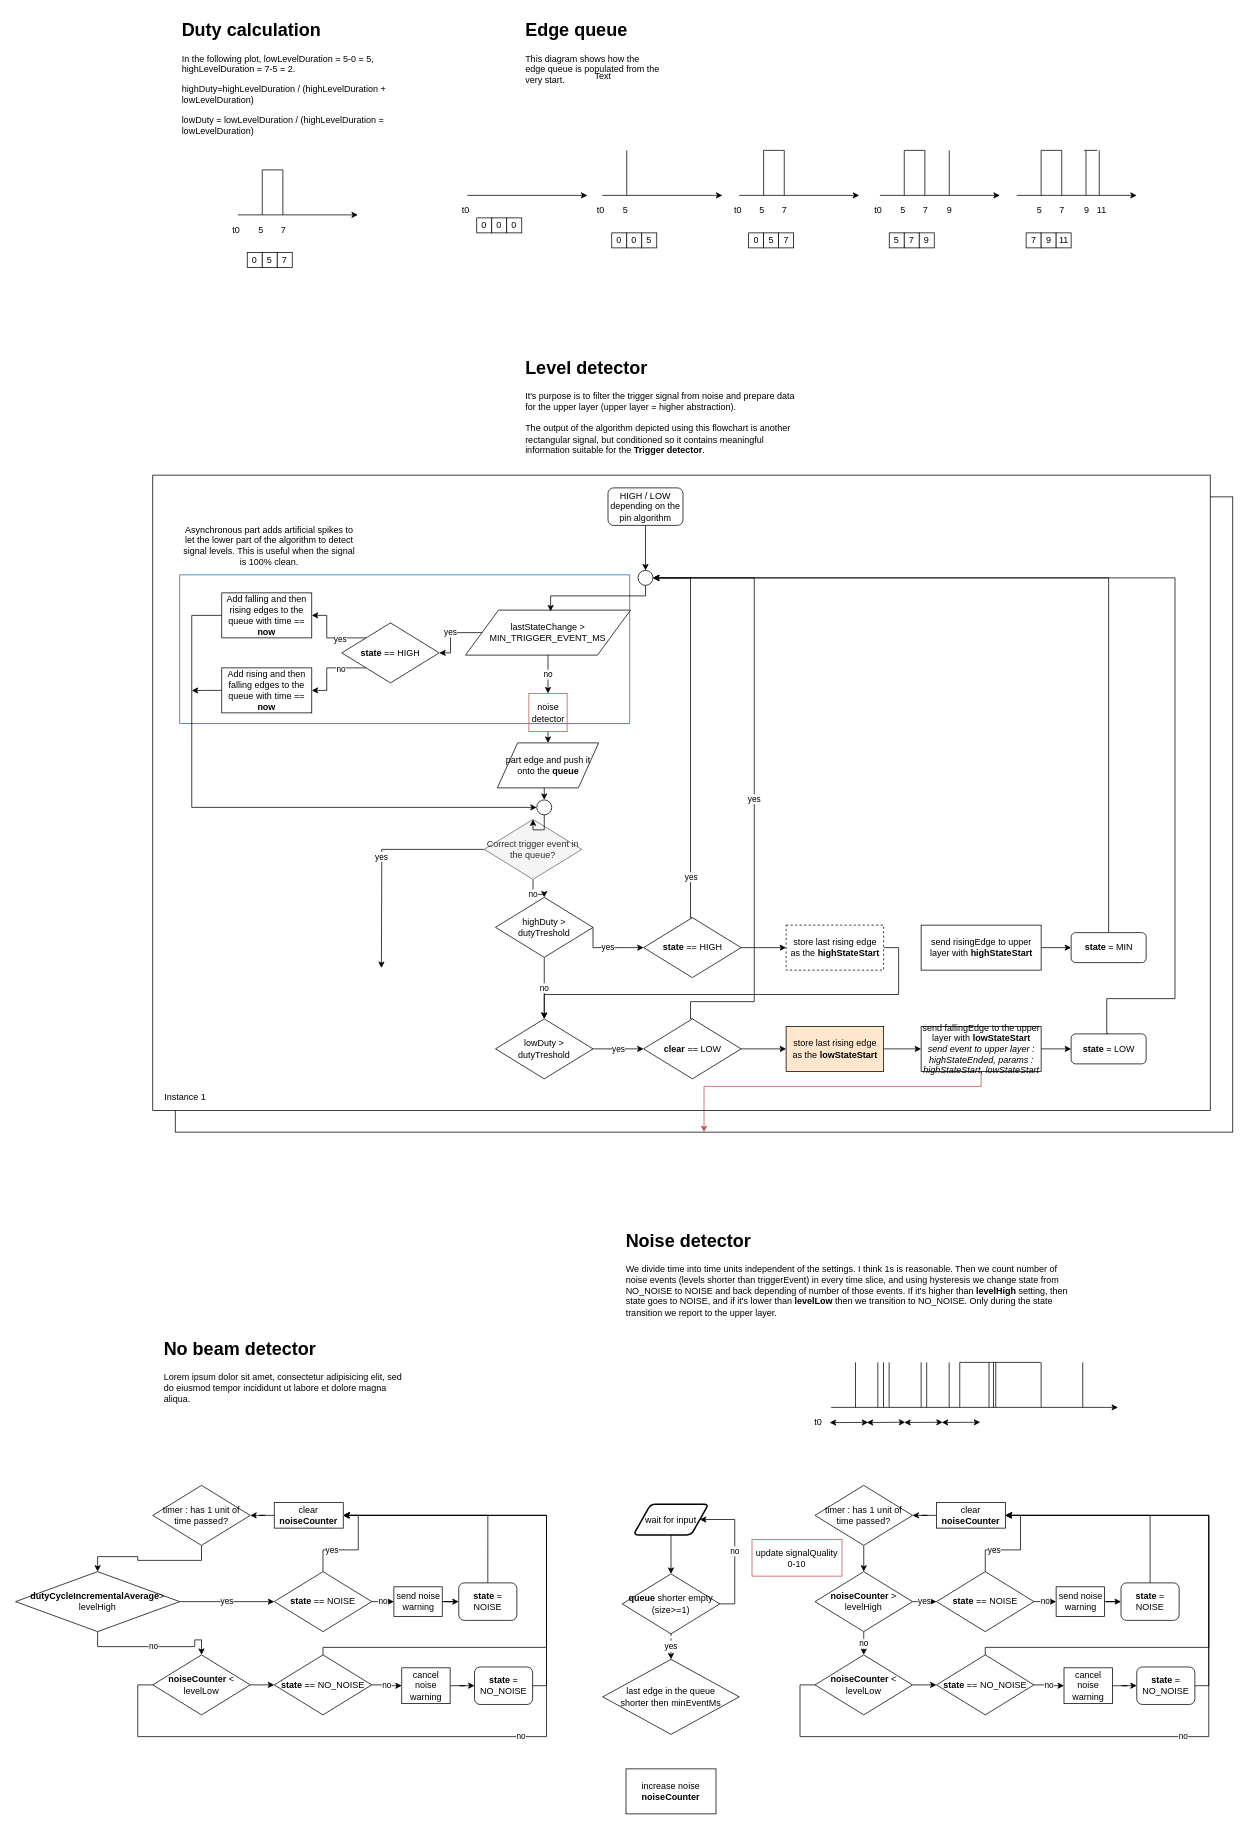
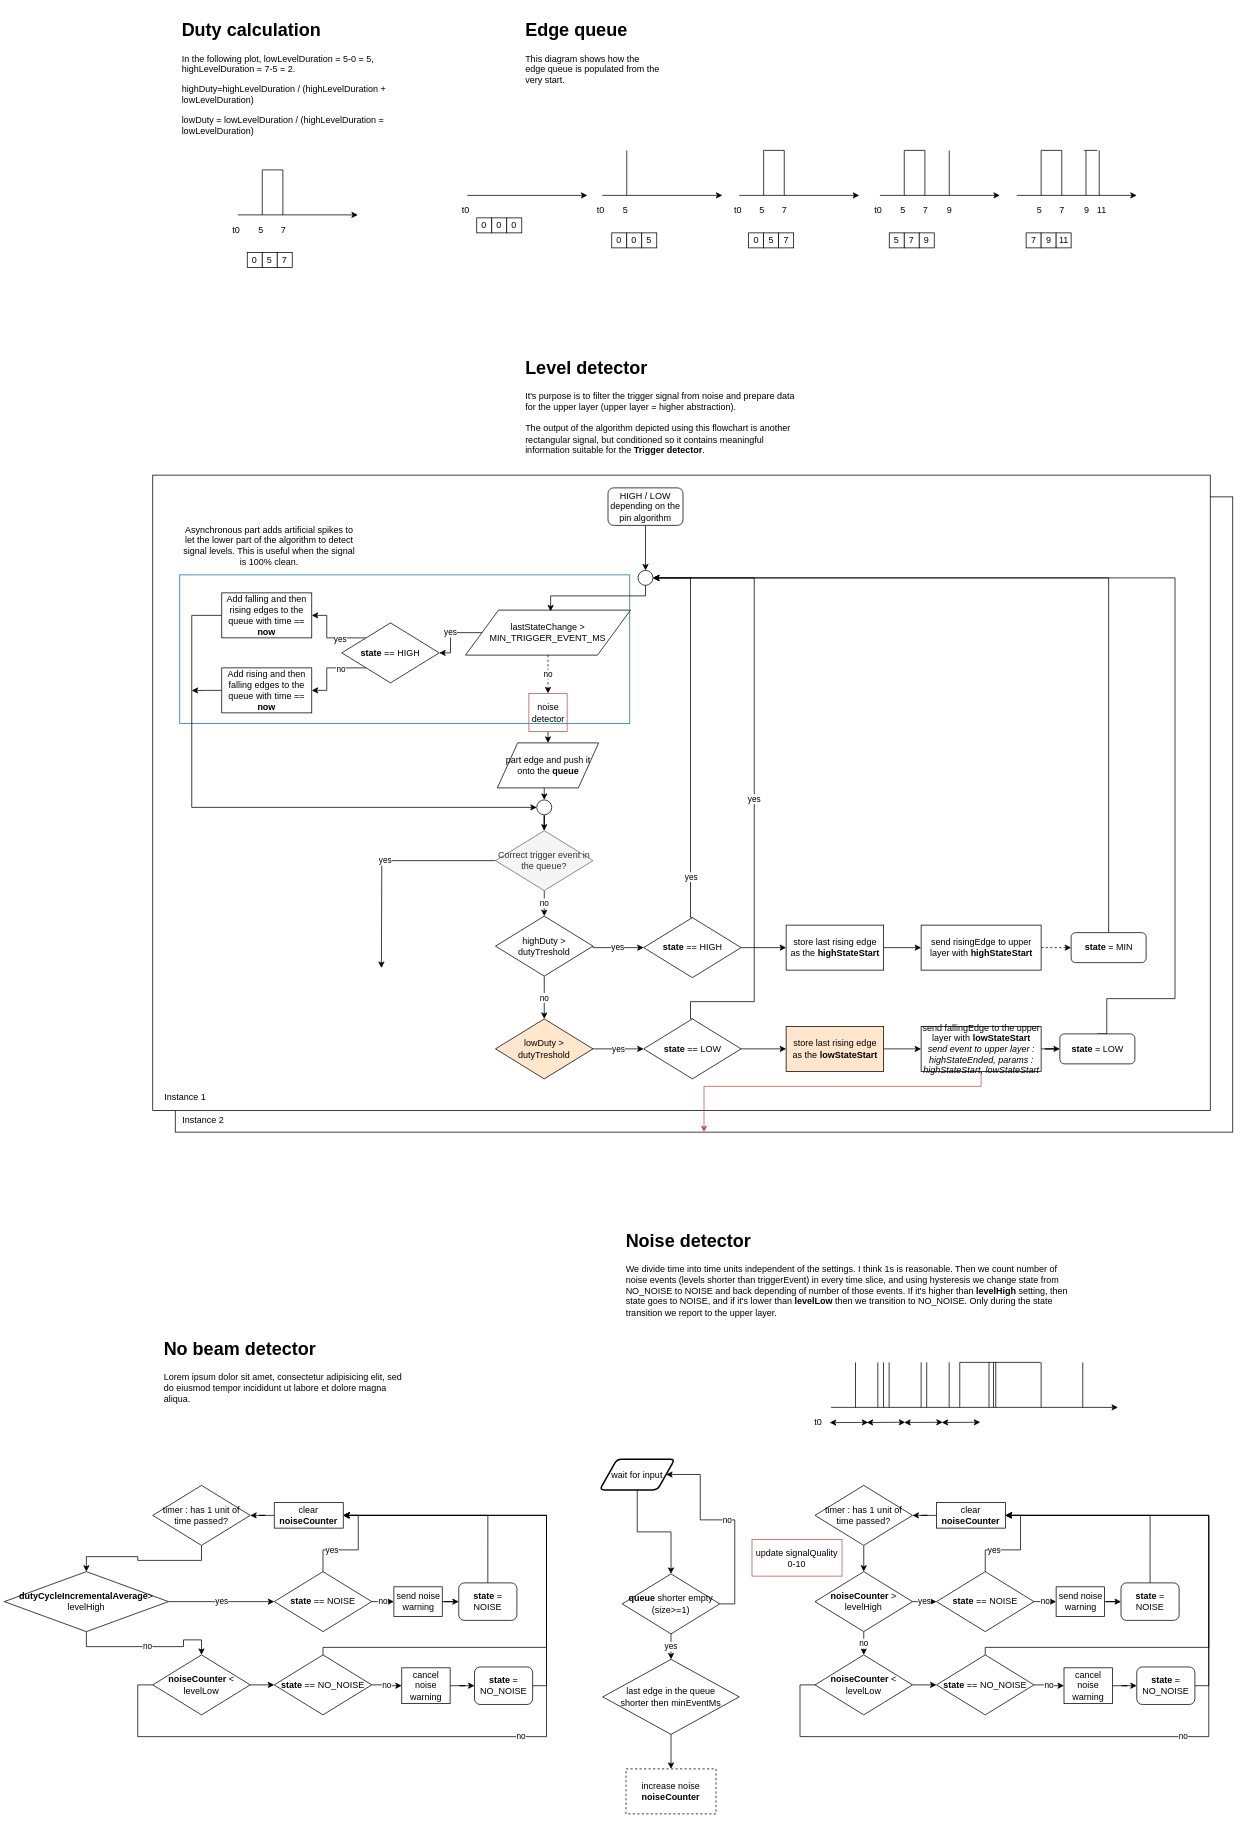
(603, 76) -> none
(548, 662) -> (548, 662)
(533, 849) -> (544, 861)
(544, 927) -> (544, 946)
(835, 948) -> (835, 948)
(1053, 948) -> (1053, 948)
(747, 995) -> (906, 948)
(544, 1049) -> (544, 1049)
(693, 1049) -> (693, 1049)
(1109, 1049) -> (1097, 1049)
none -> (203, 1120)
(671, 1520) -> (637, 1475)
(98, 1602) -> (86, 1602)
(671, 1638) -> (671, 1638)
none -> (671, 1762)
(671, 1791) -> (671, 1791)
